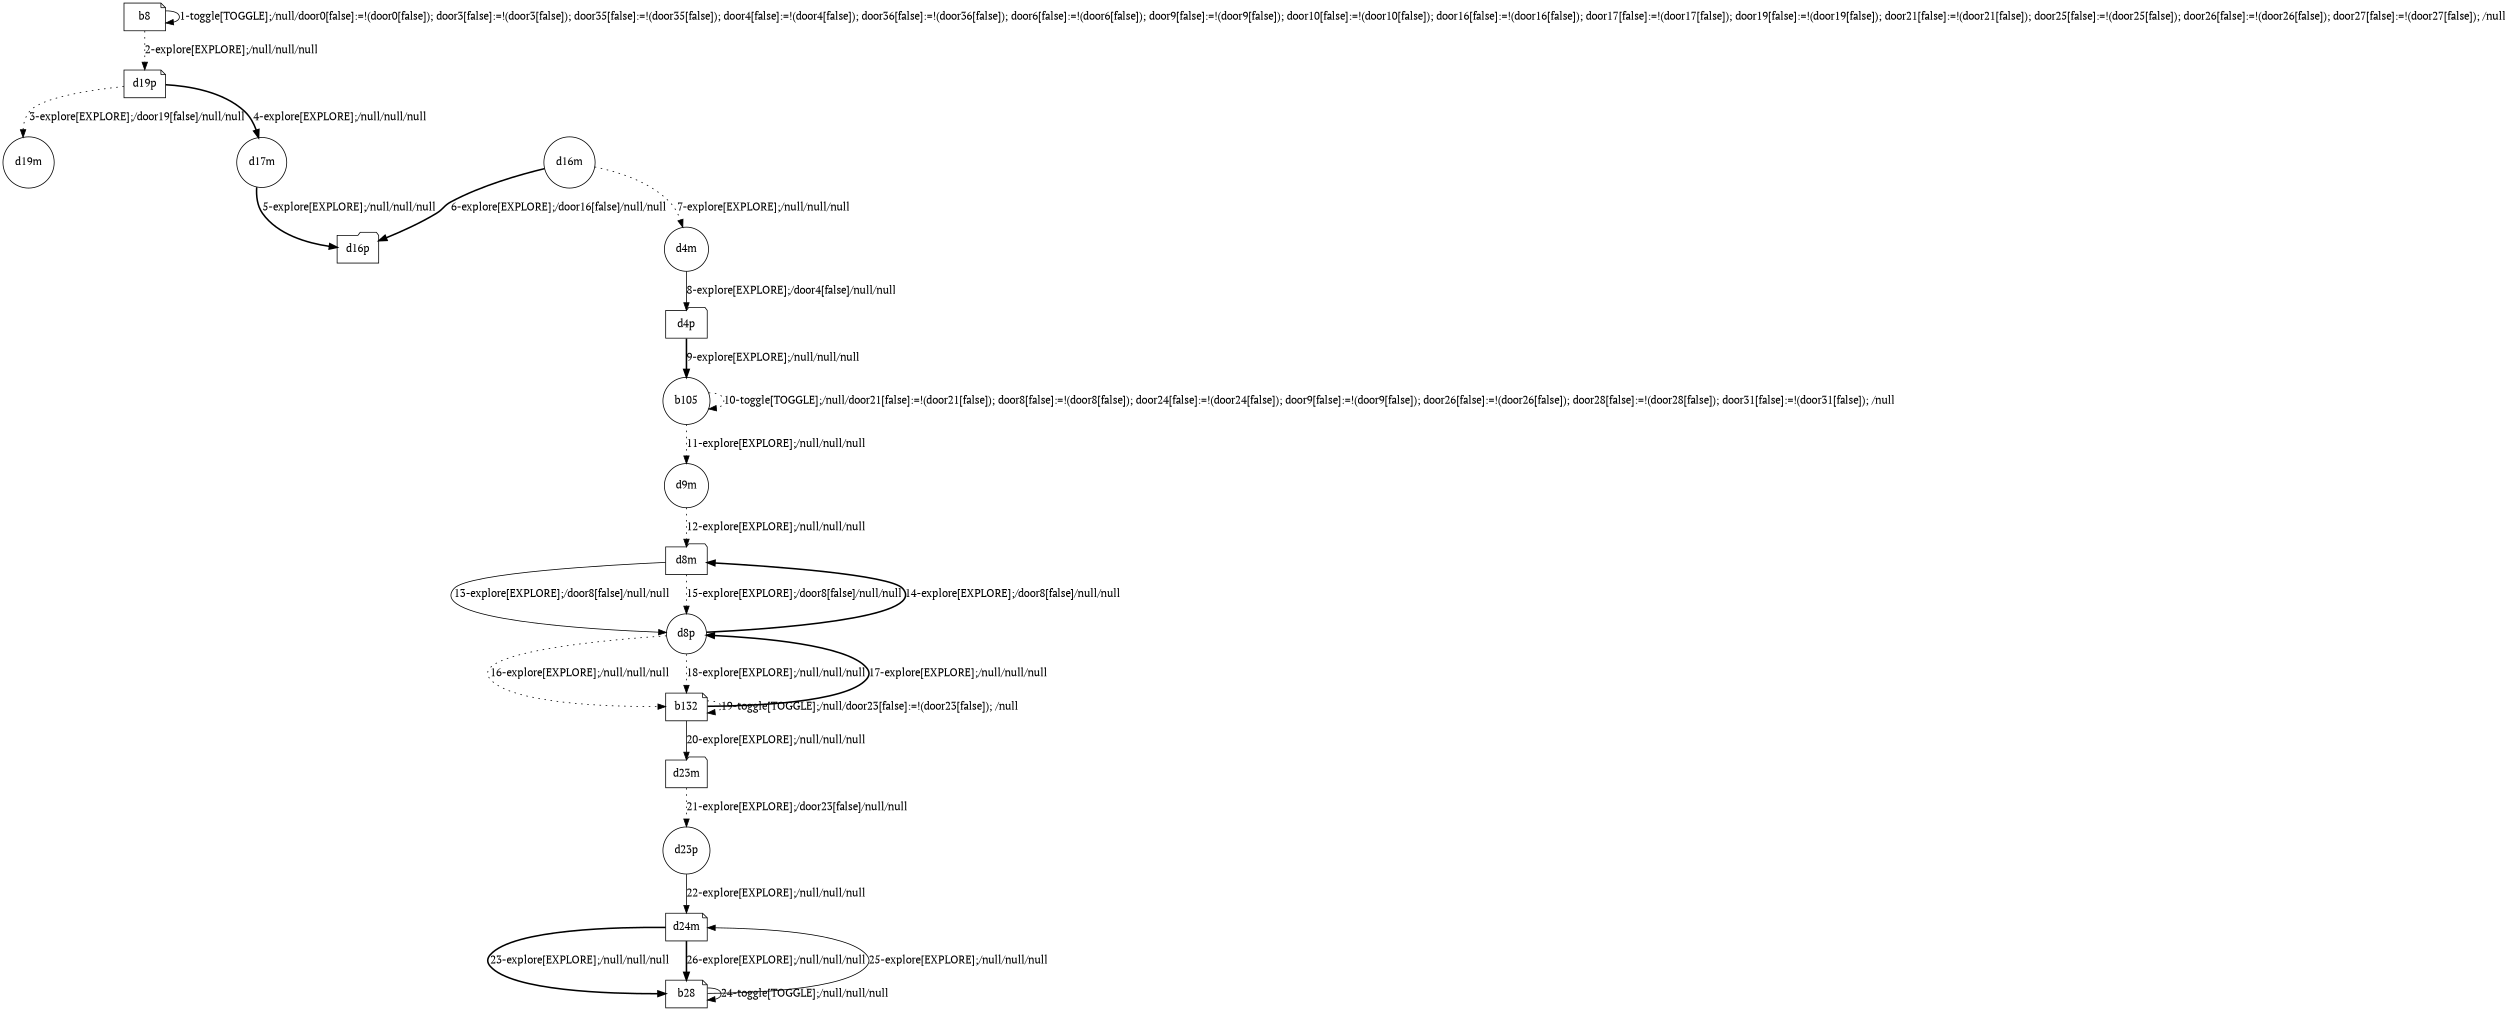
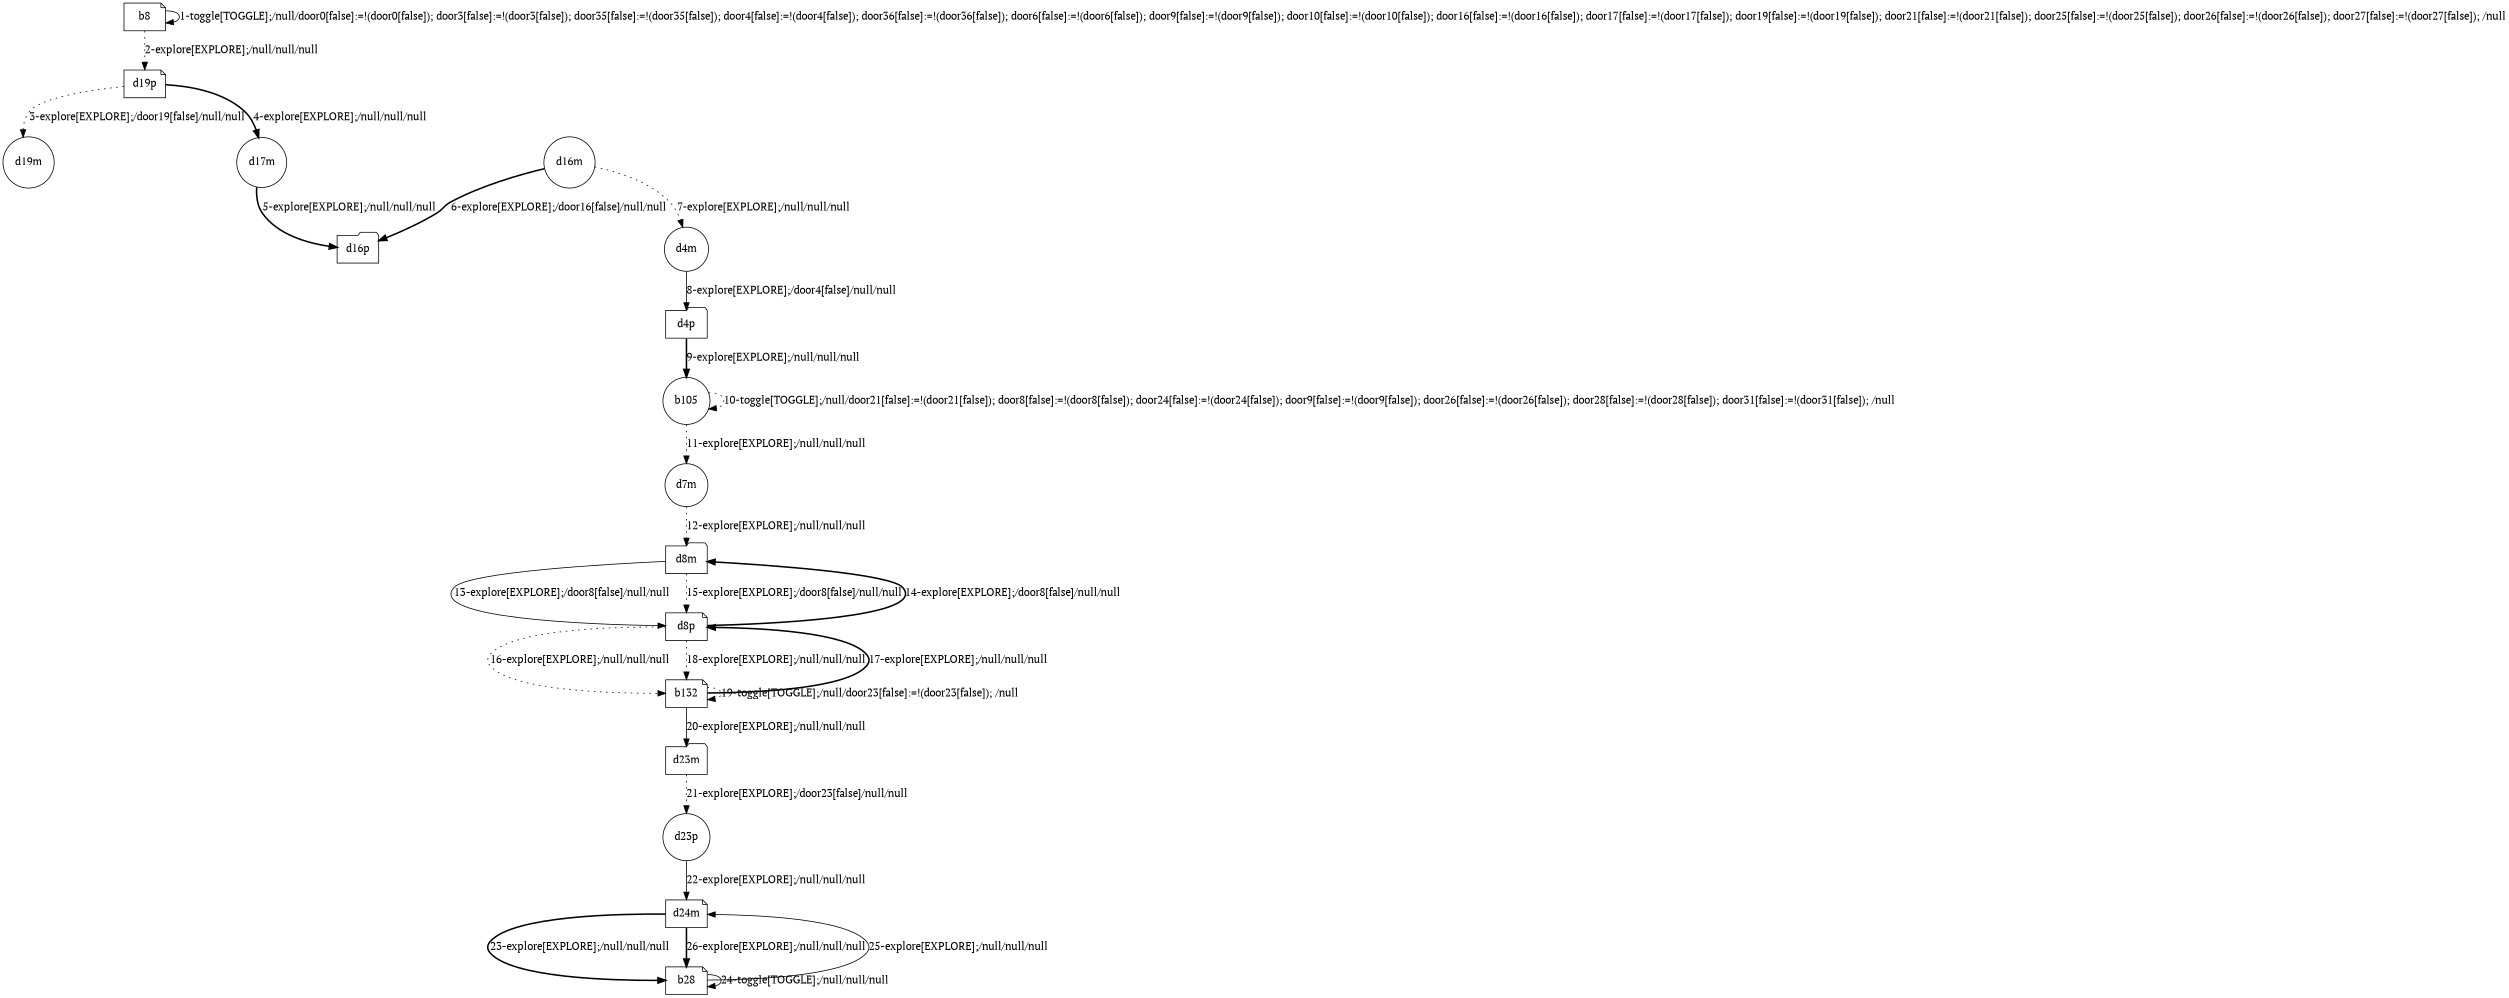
(686, 486) -> (686, 485)
(686, 634) -> (686, 627)
